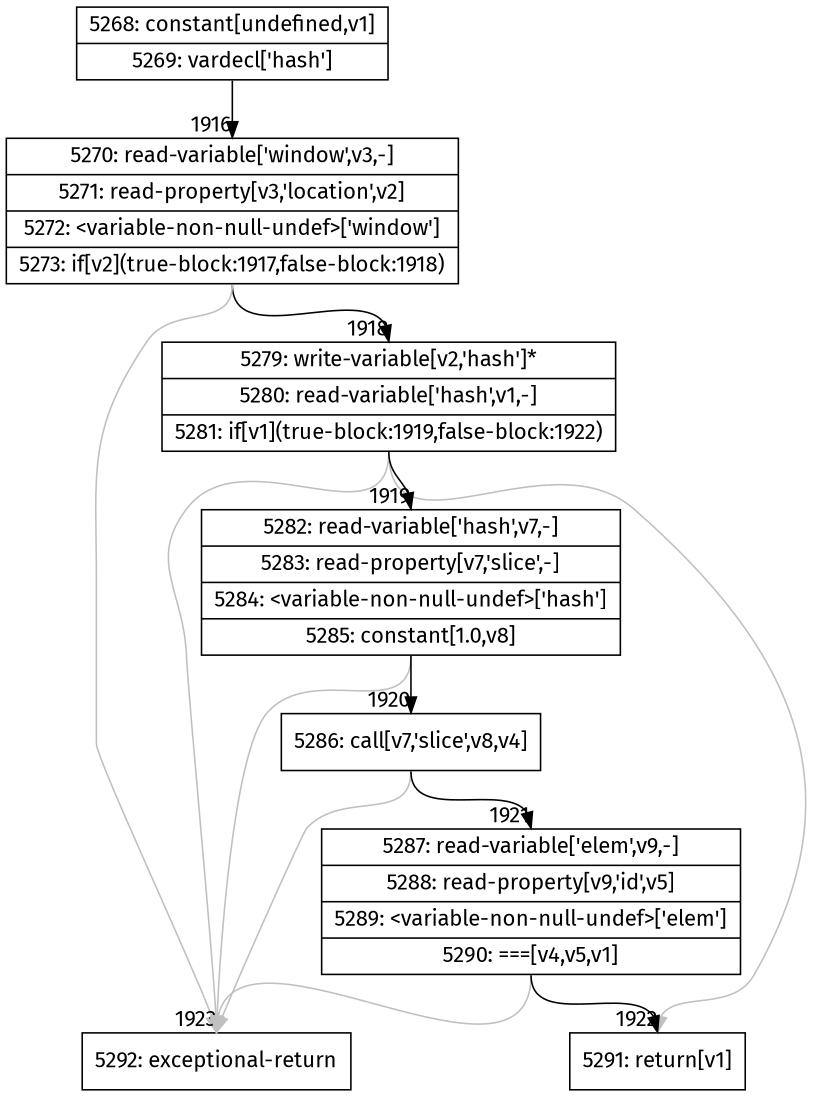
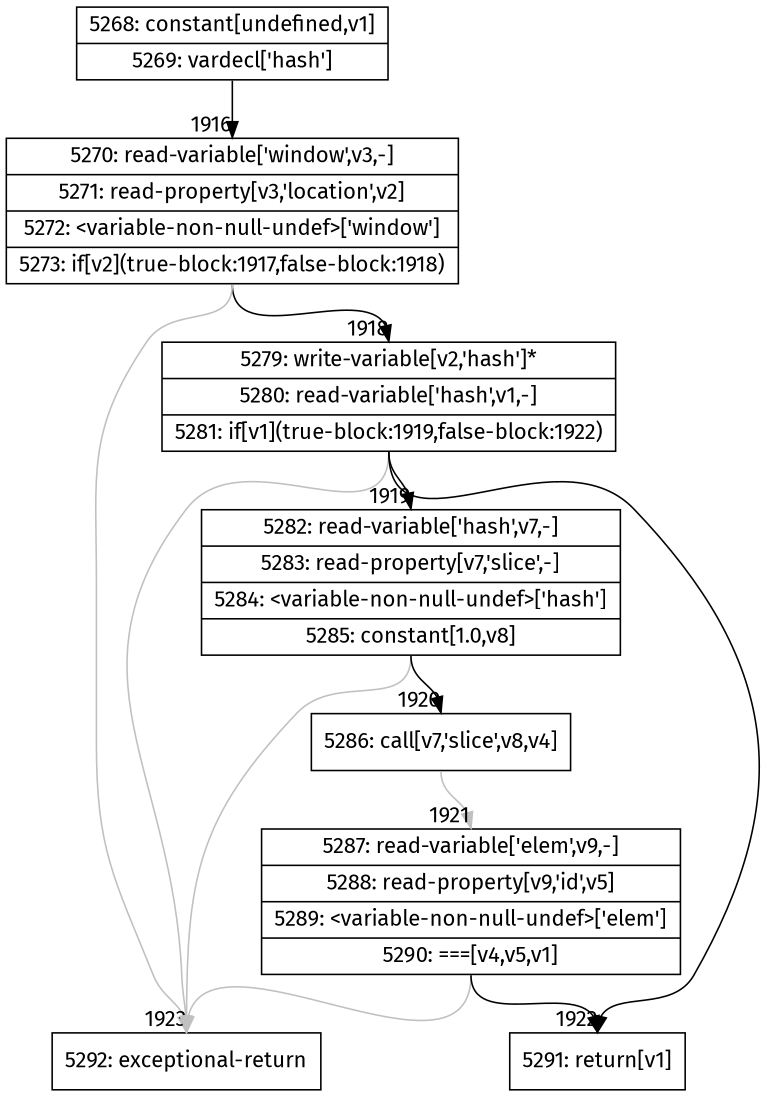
(752, 642) -> (731, 646)
(463, 800) -> (450, 794)
(290, 863) -> none
